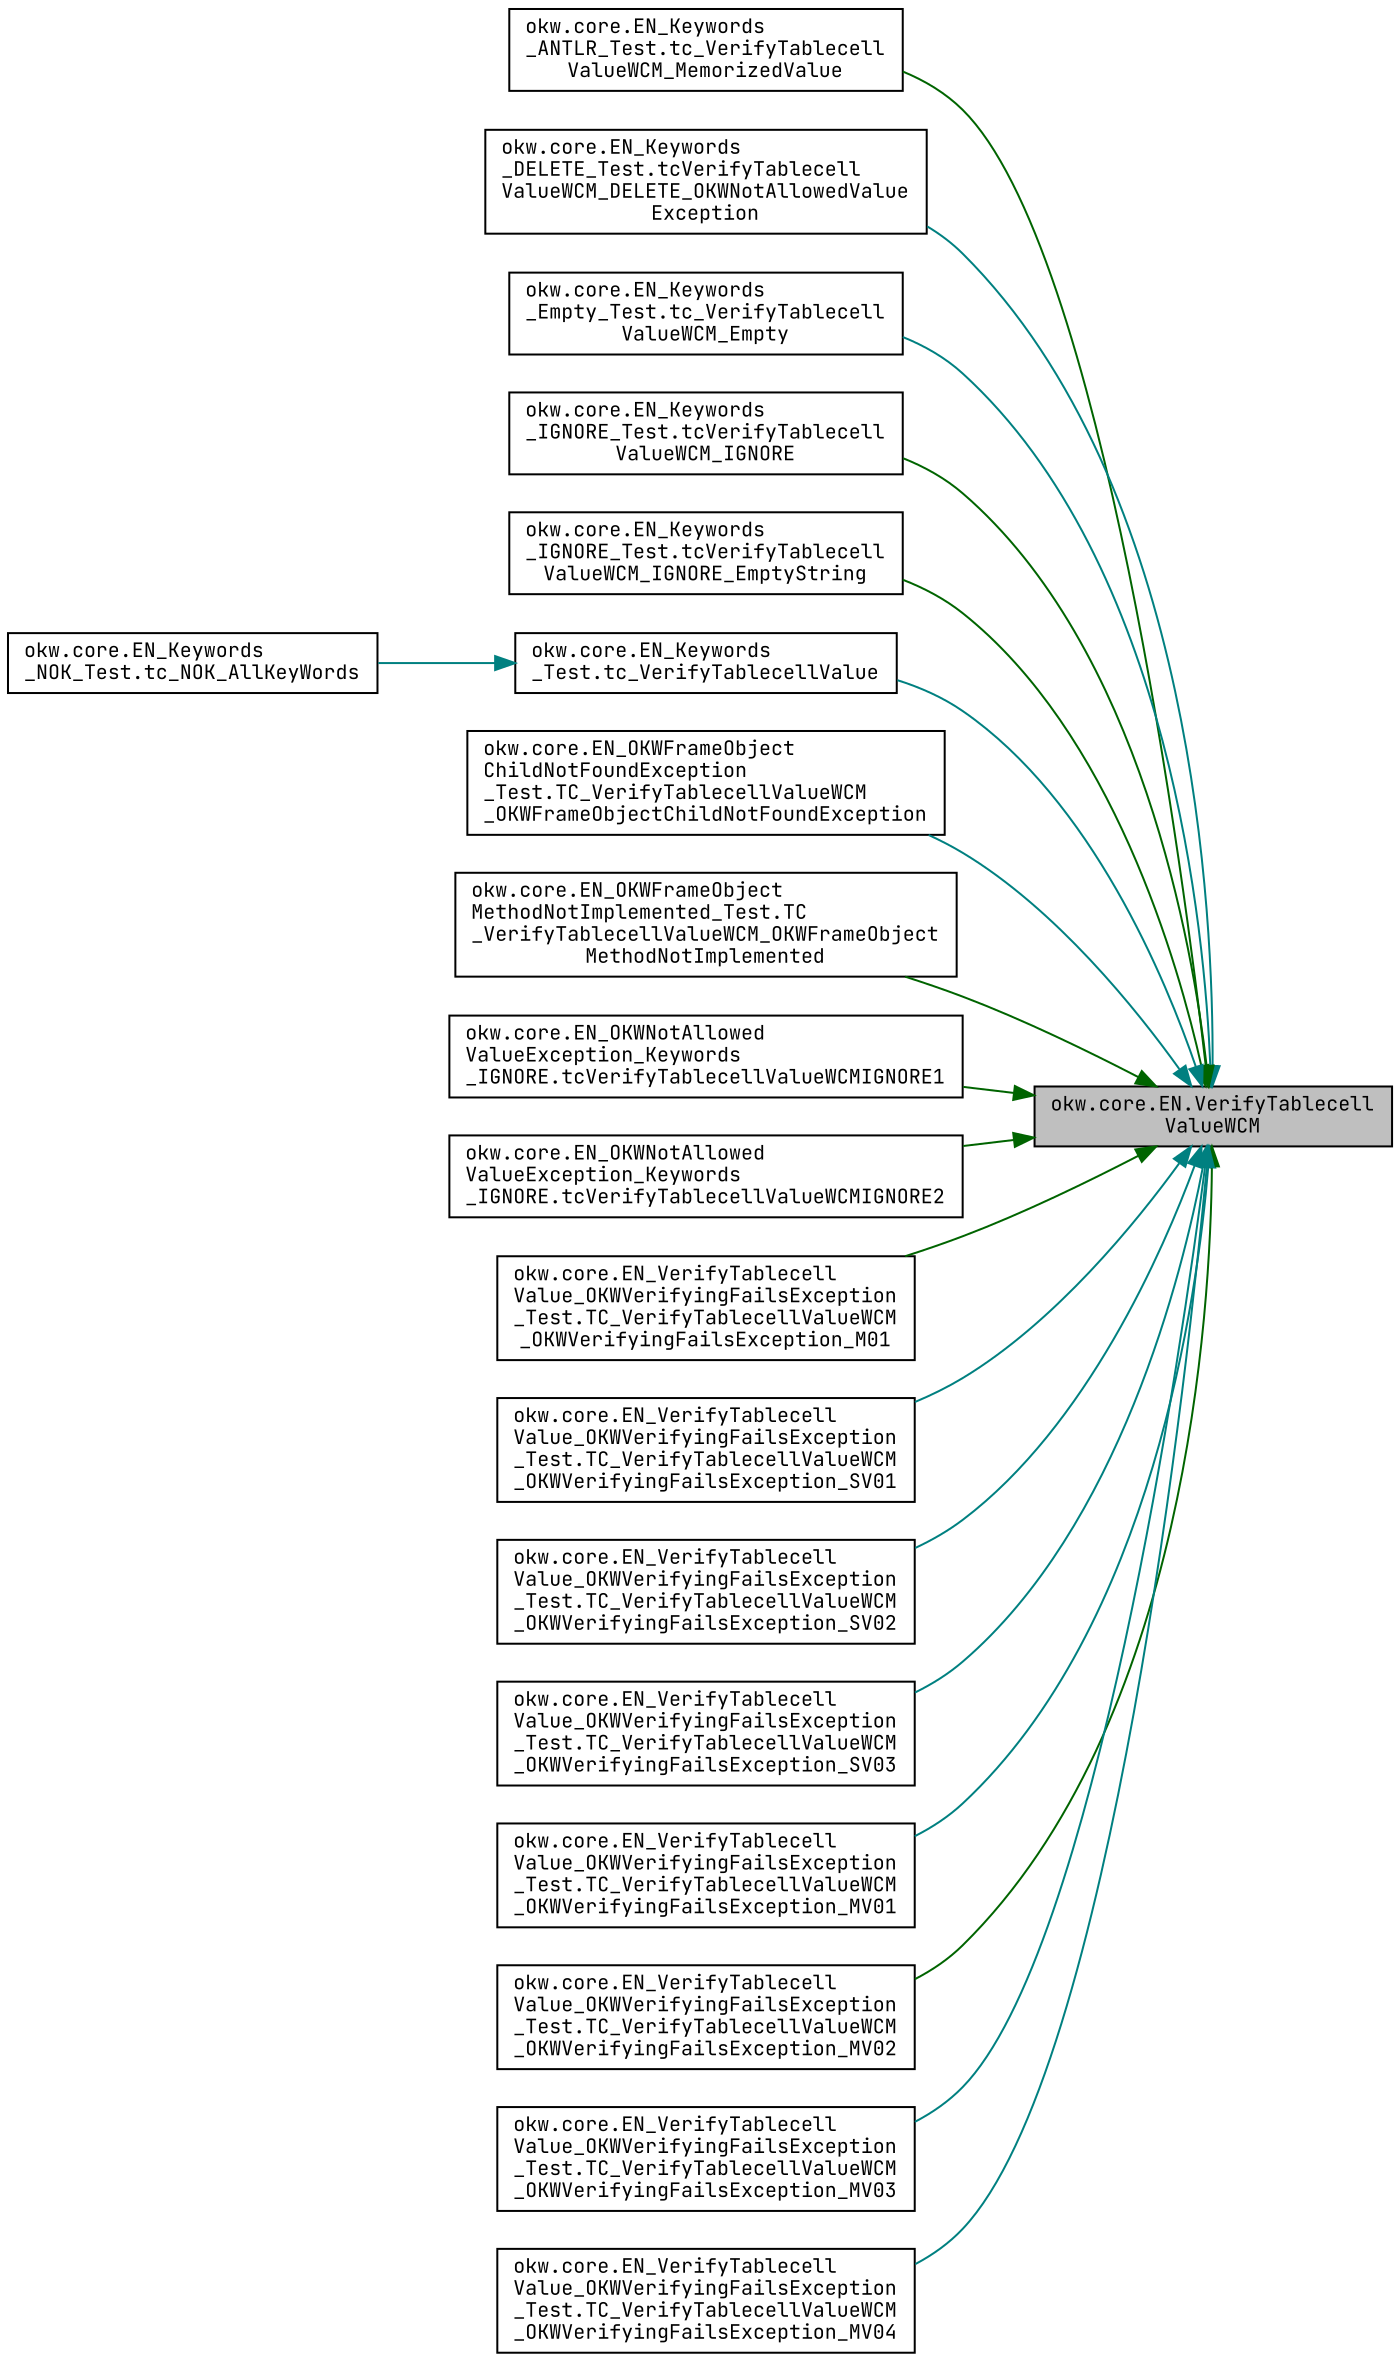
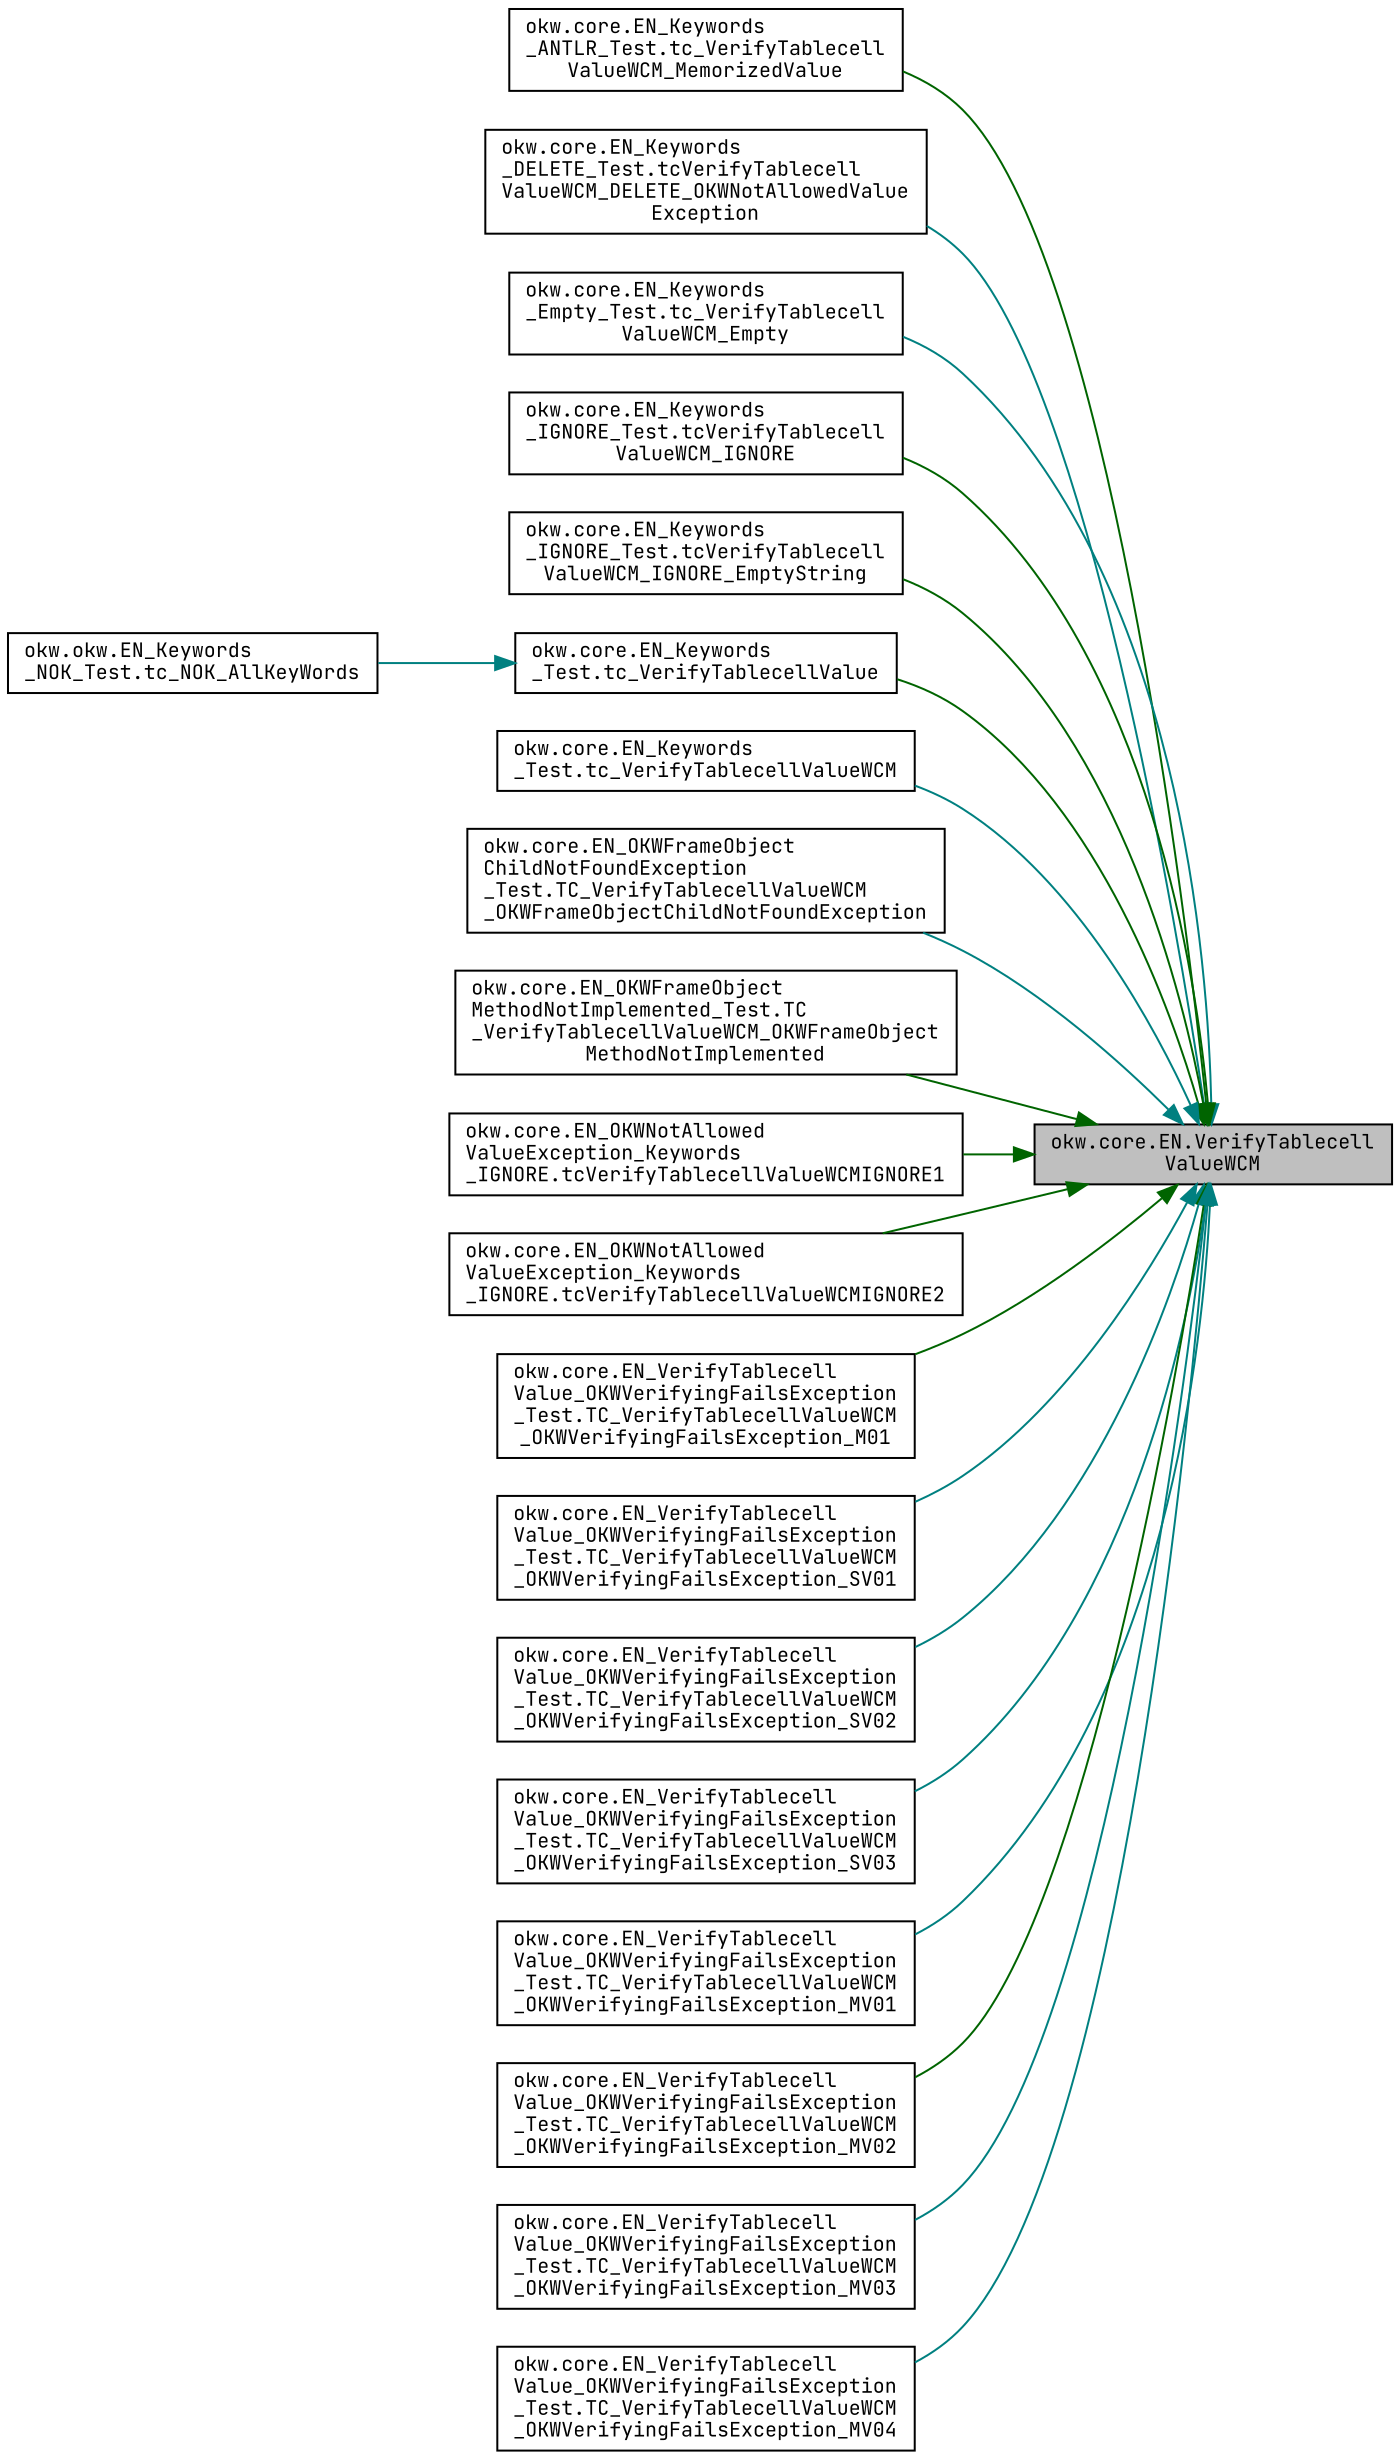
(193, 663) -> (193, 663)
none -> (706, 761)
(1086, 841) -> (1092, 857)
